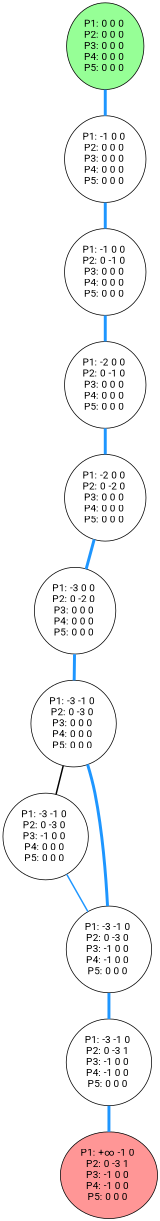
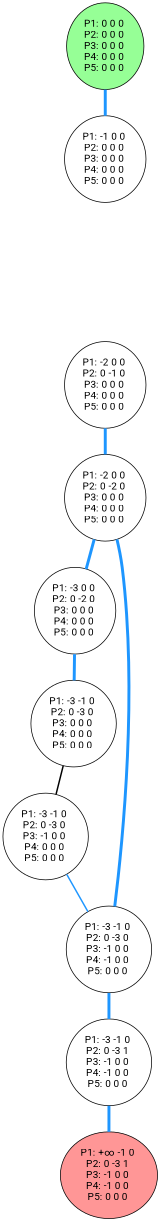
(105, 272) -> none
(101, 835) -> (128, 723)
